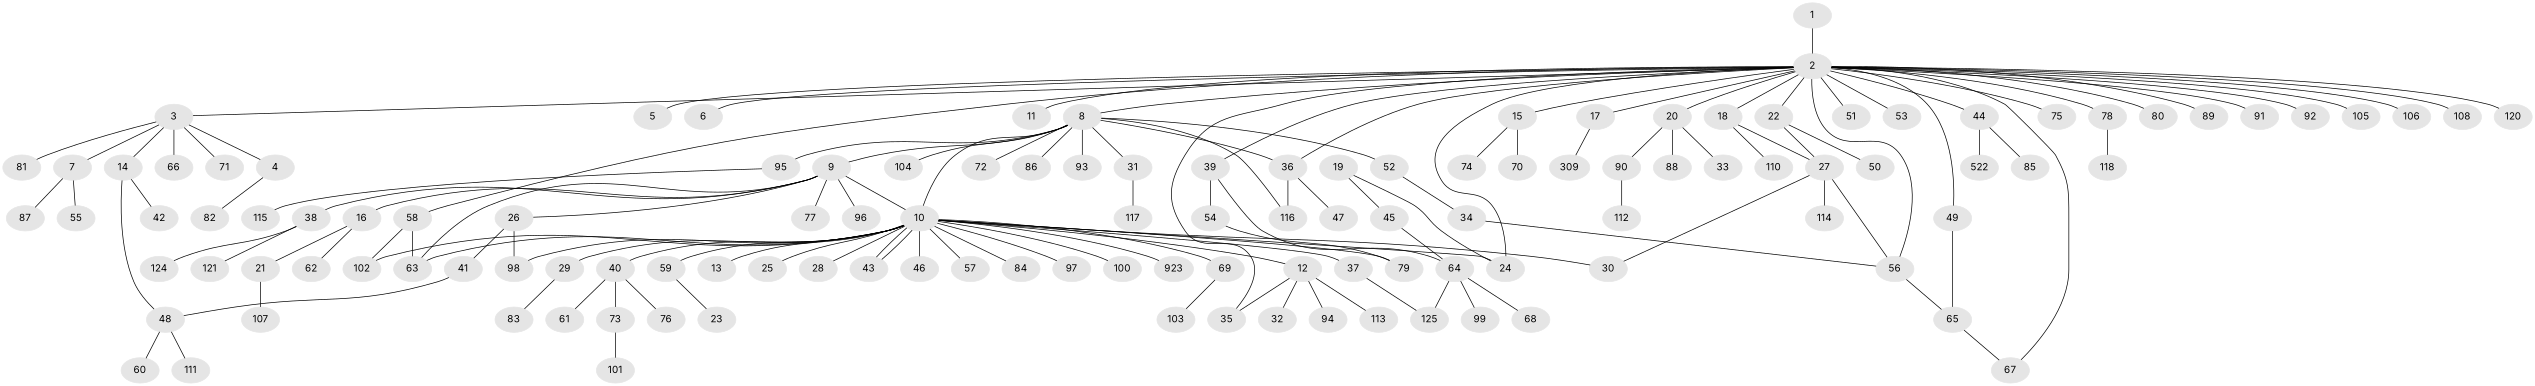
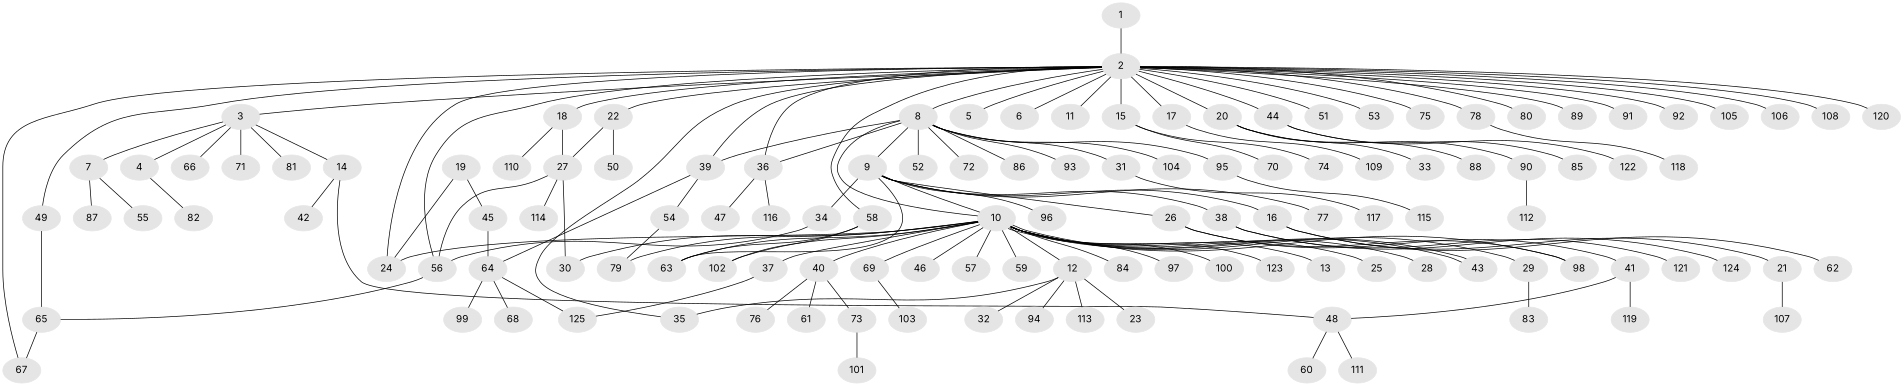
(1240, 158) -> (810, 137)
(1570, 168) -> (1375, 168)
(1979, 168) -> (1628, 168)
(1428, 193) -> (847, 191)
(1174, 269) -> (1275, 269)
(691, 294) -> (1104, 294)
none -> (1630, 320)
